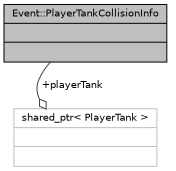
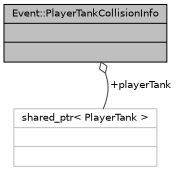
(39, 79) -> (108, 91)
